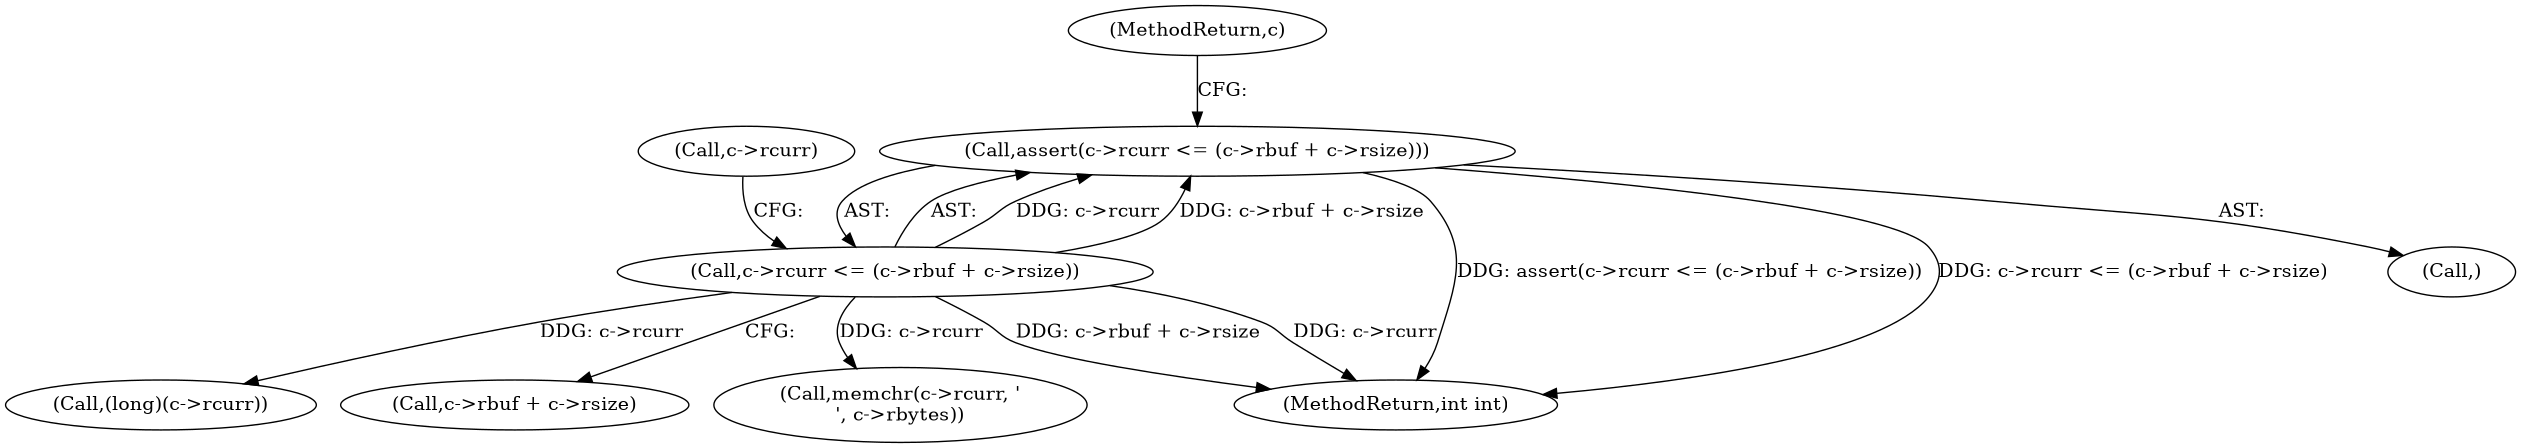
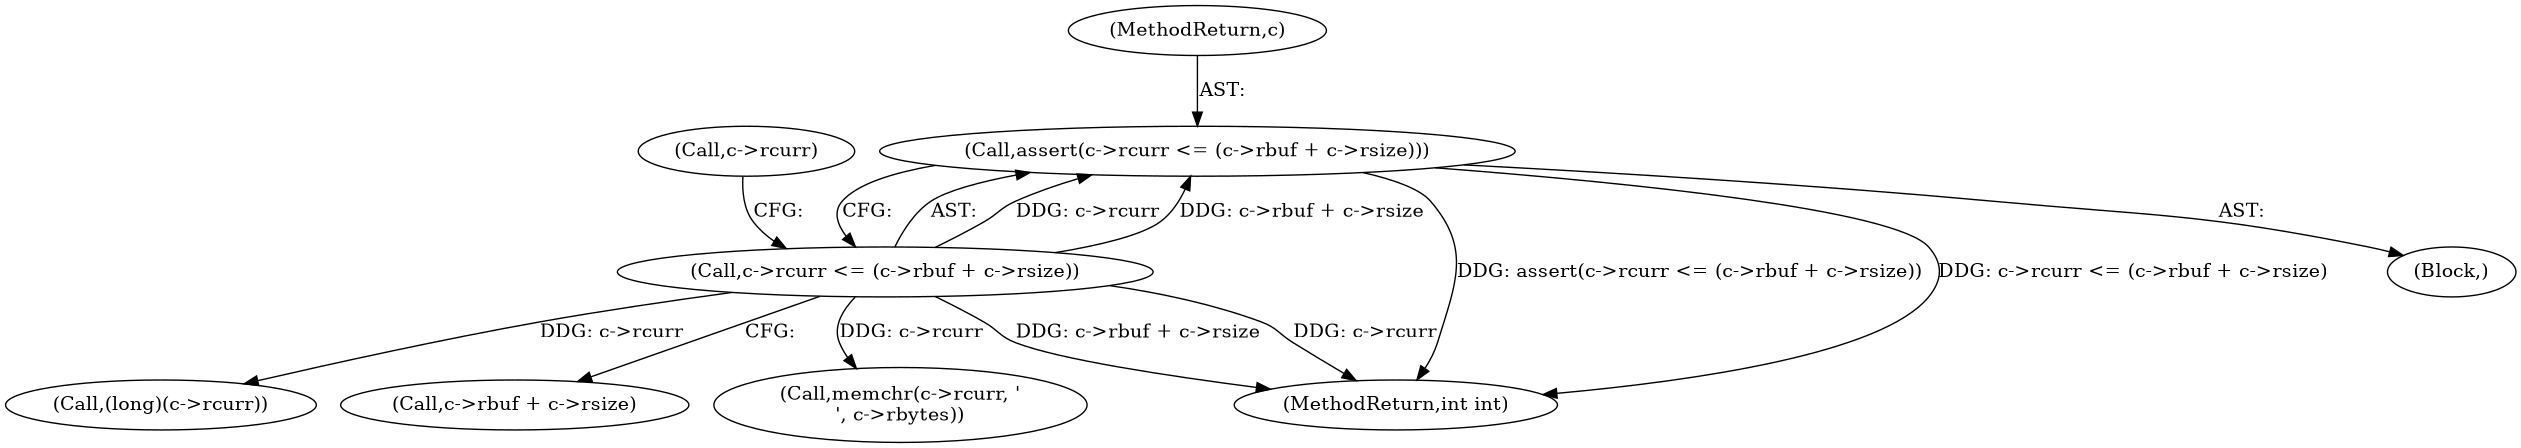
(1226, 91) -> (1226, 91)
(871, 212) -> (871, 212)
(2452, 272) -> (2452, 272)
